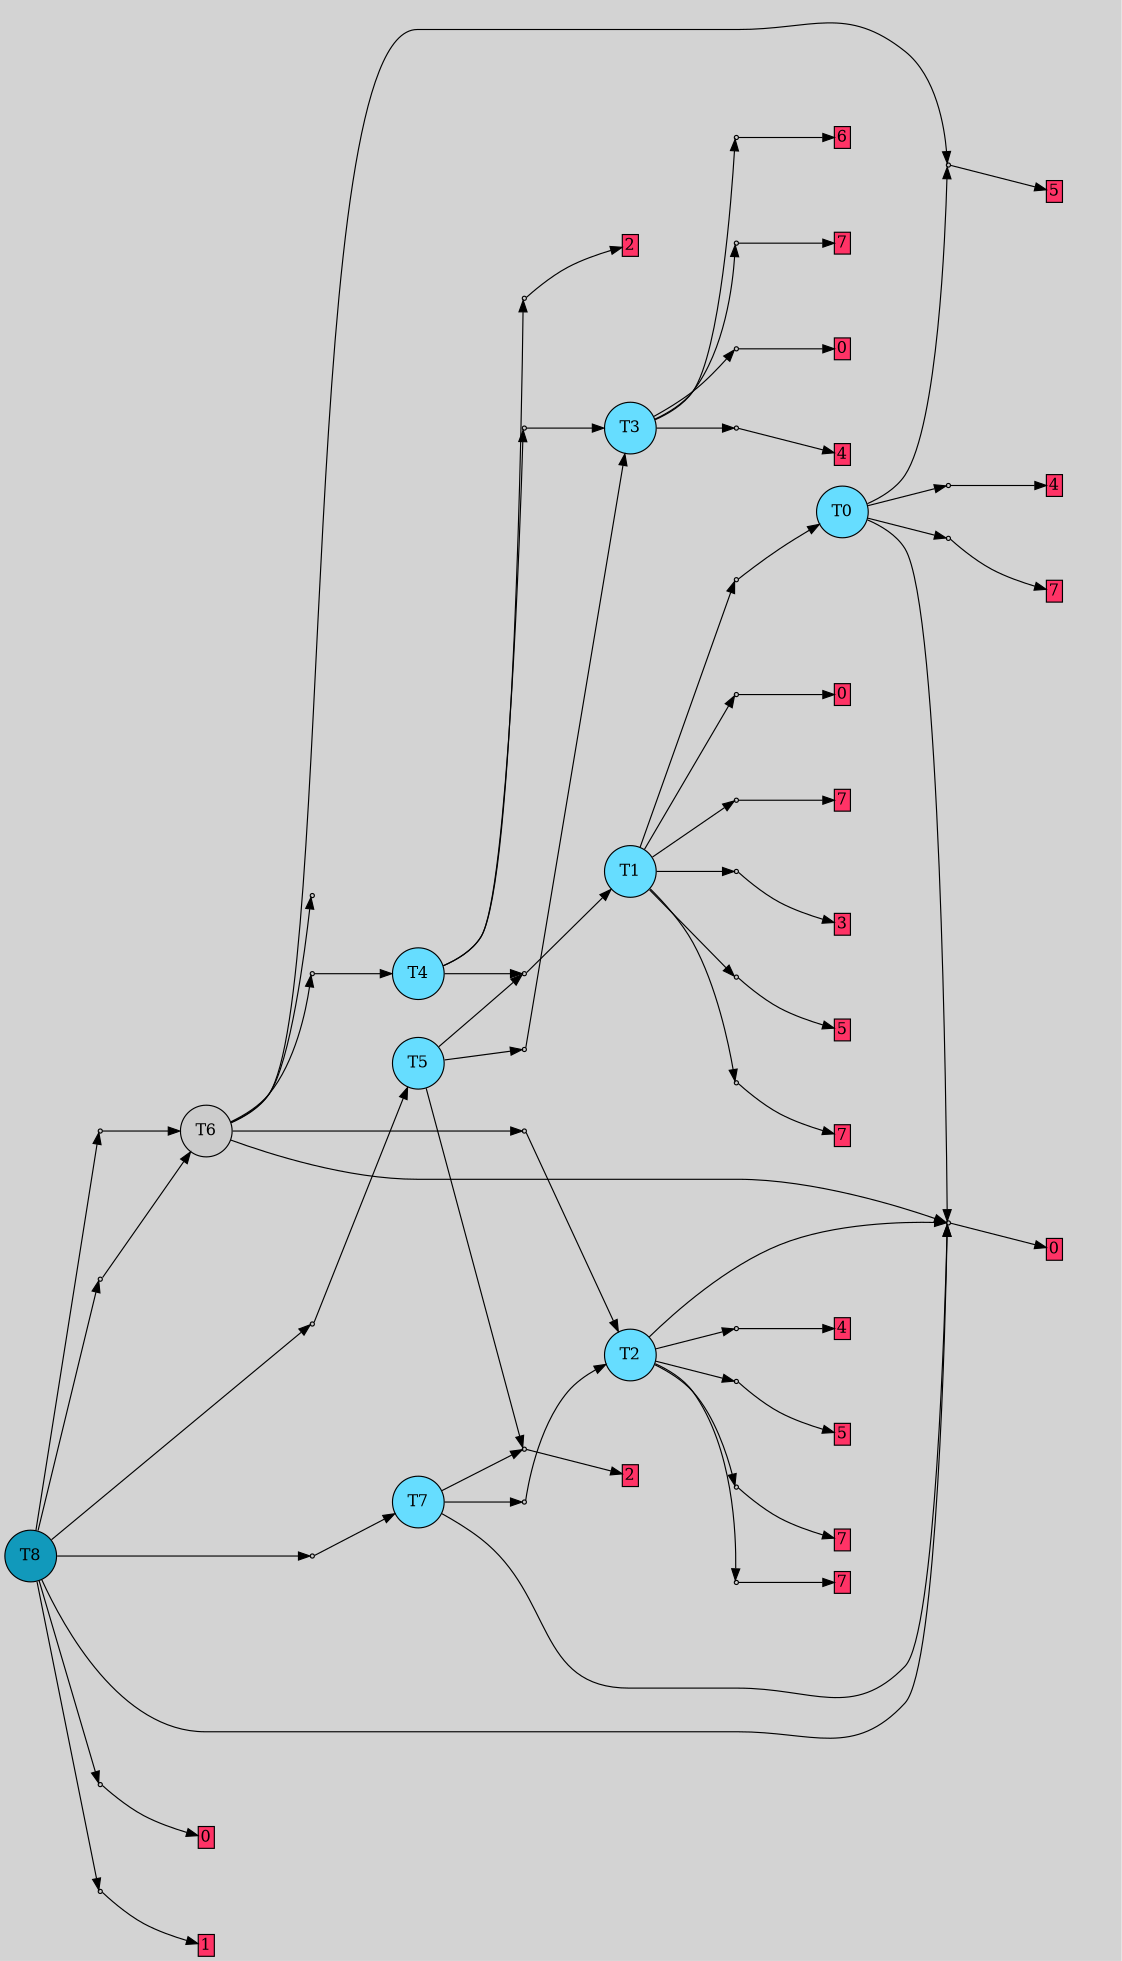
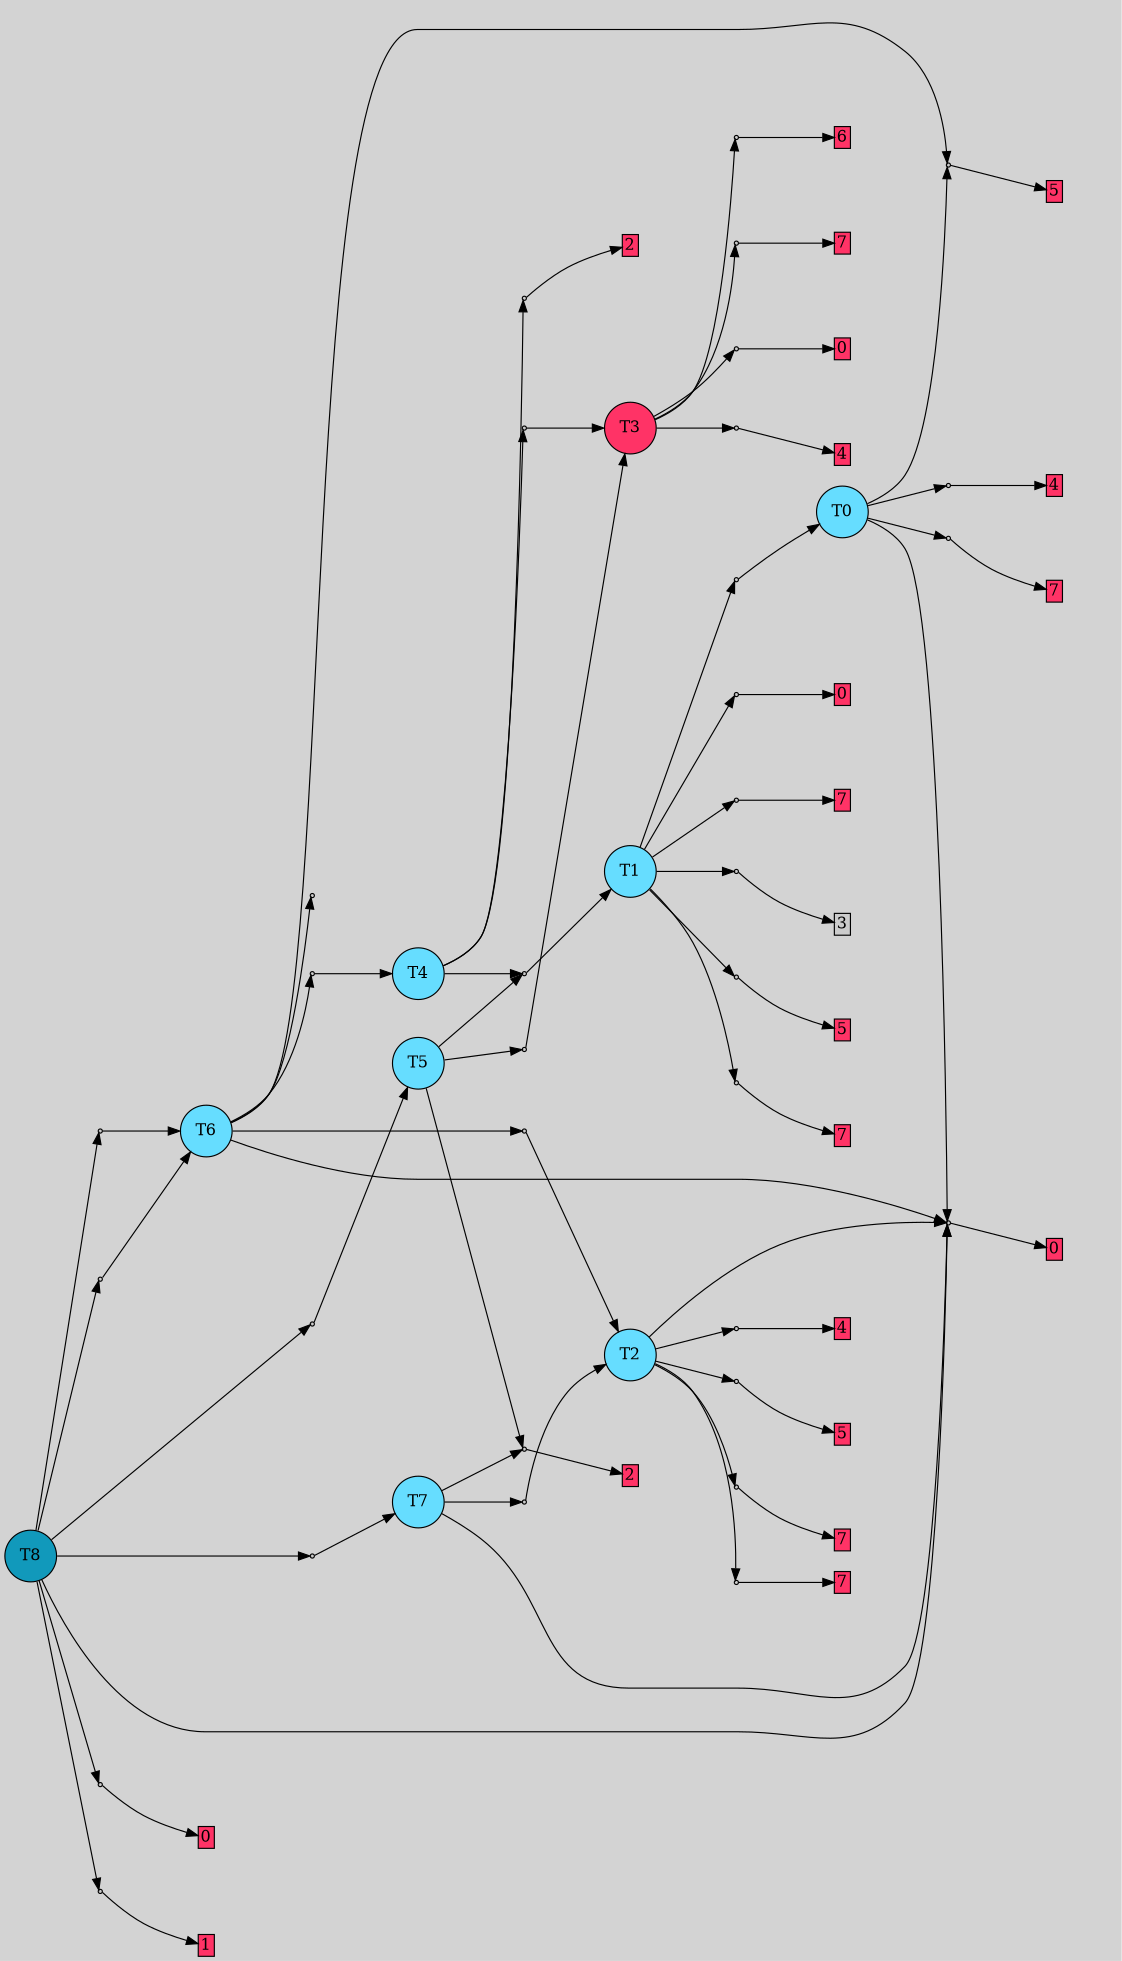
(630, 428) -> (630, 428)
(842, 924) -> (842, 924)
(206, 1131) -> (206, 1131)
